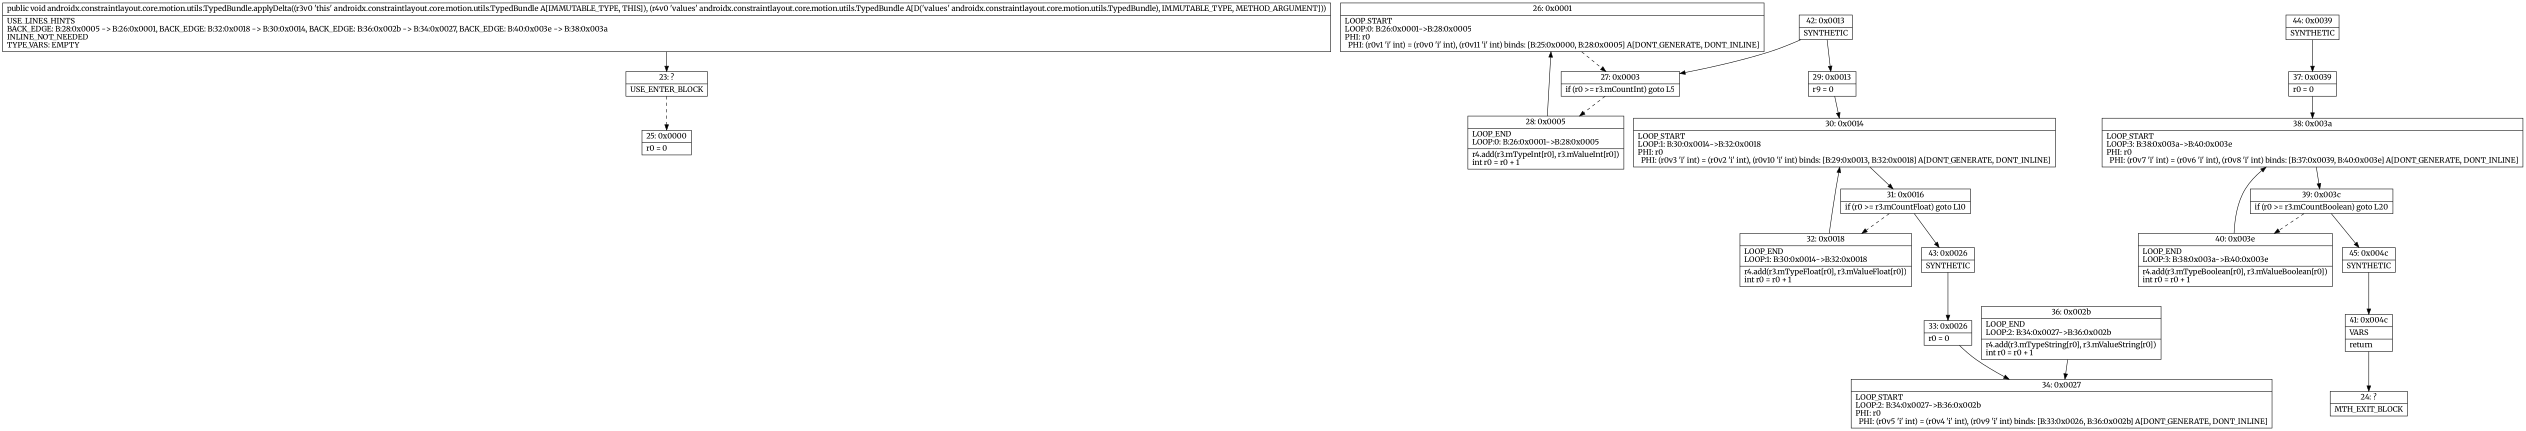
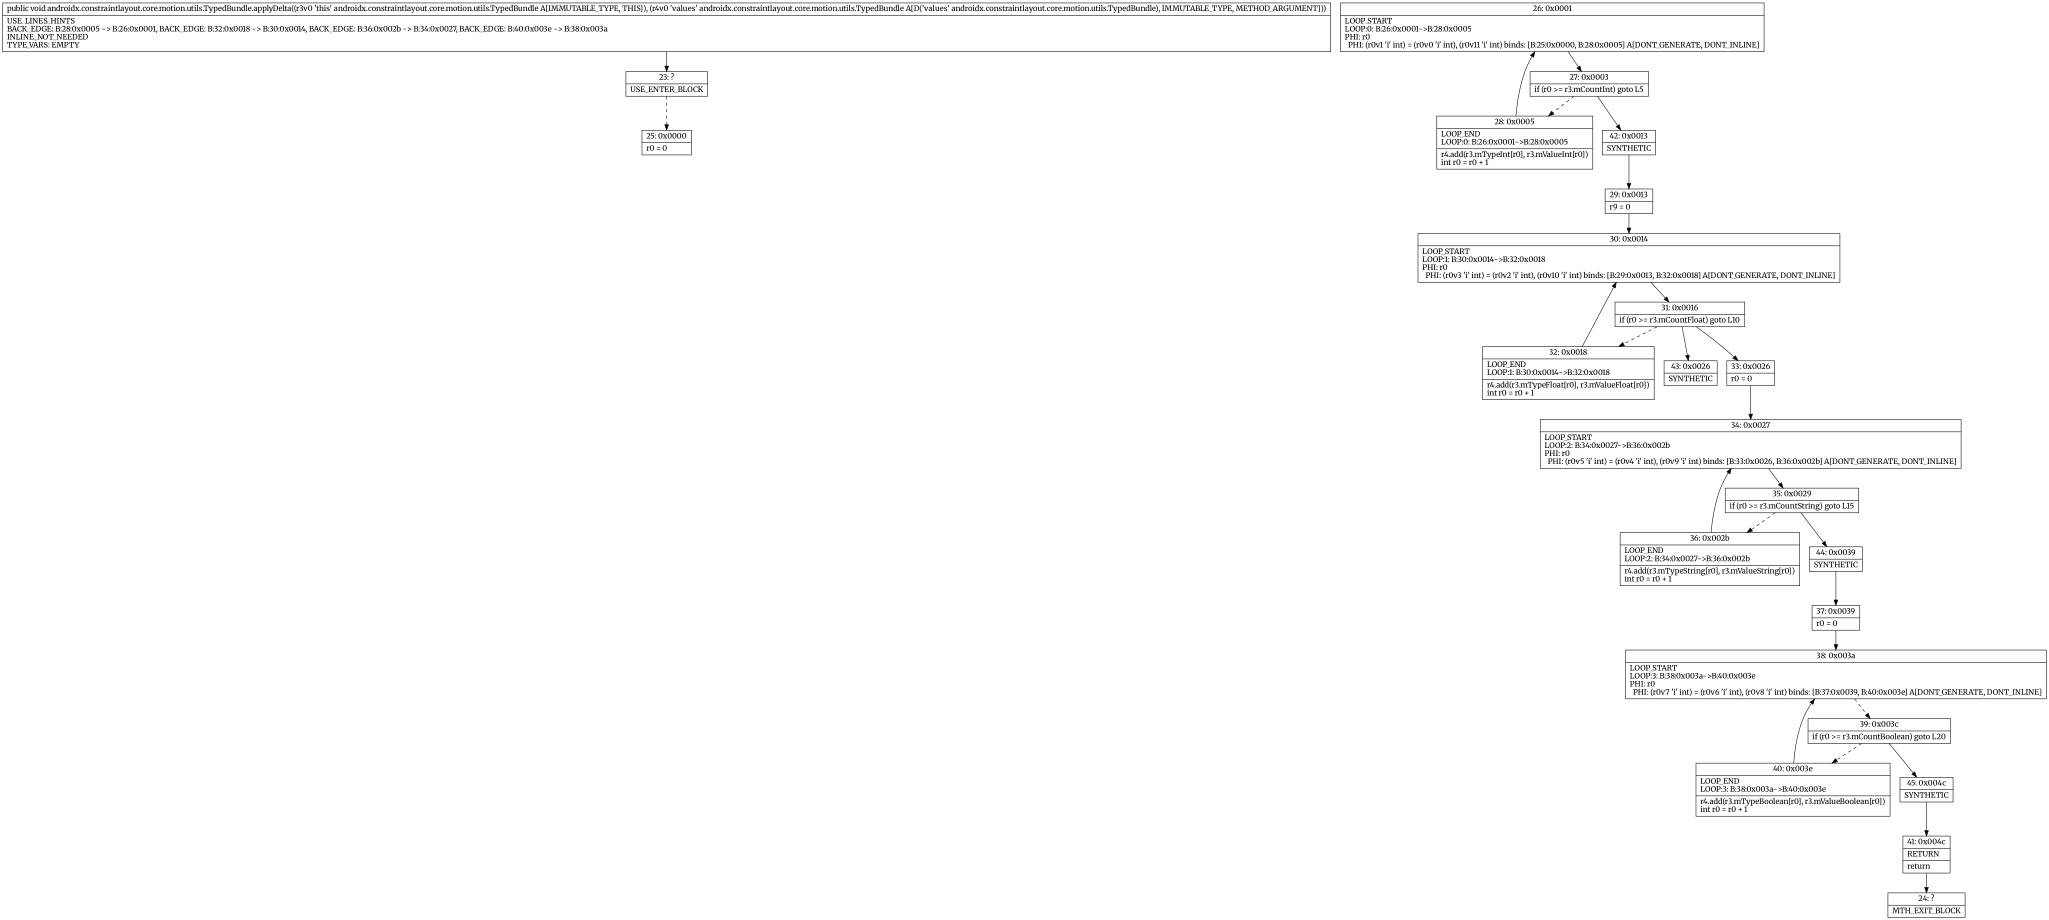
(1744, 59) -> (1607, 111)
(1592, 60) -> (1573, 59)
(2318, 175) -> (1861, 707)
(1948, 294) -> (1716, 341)
(2359, 333) -> (1923, 854)
none -> (1792, 500)
